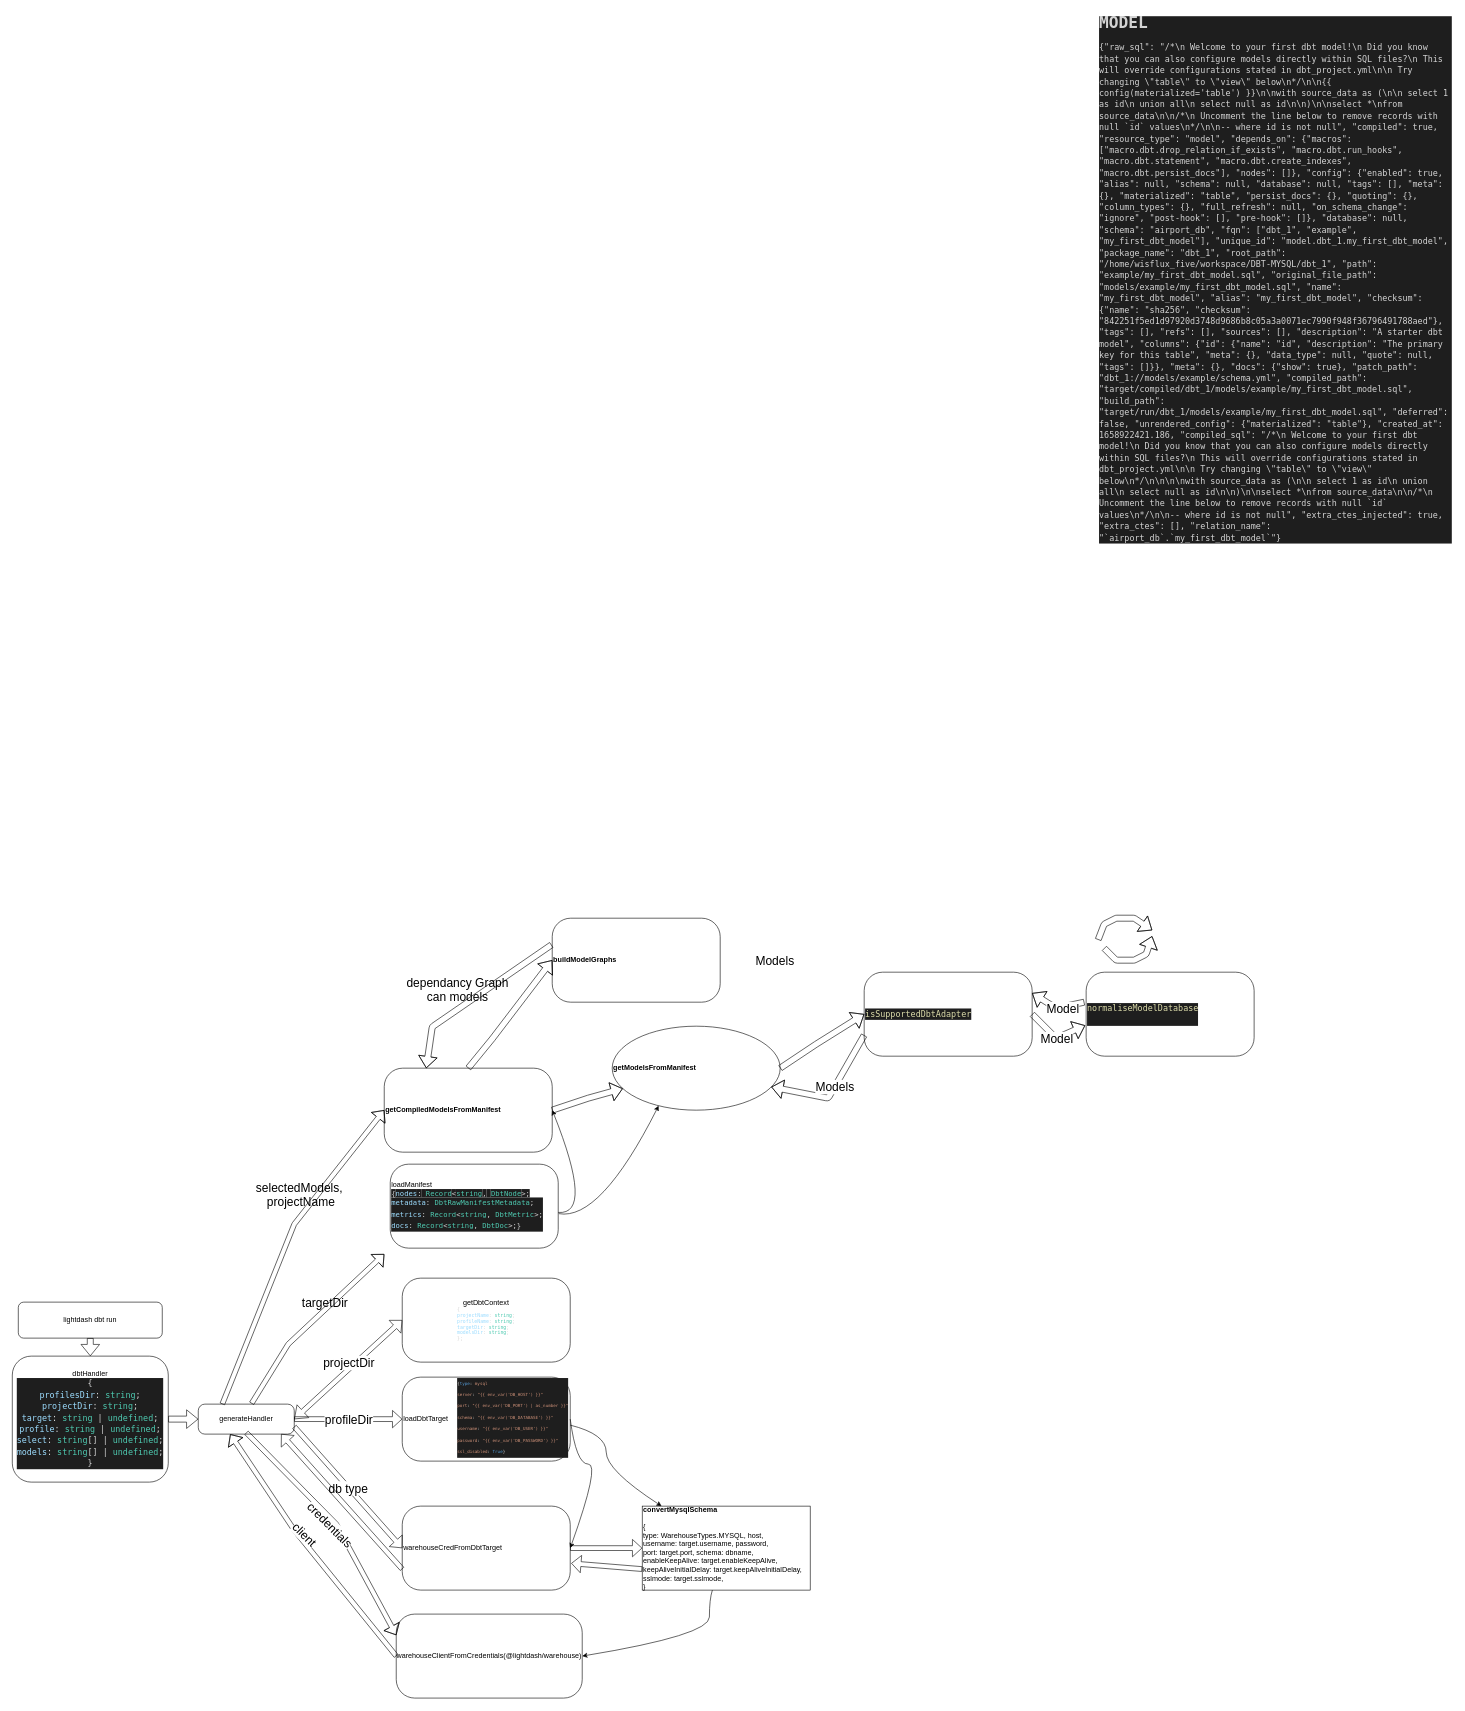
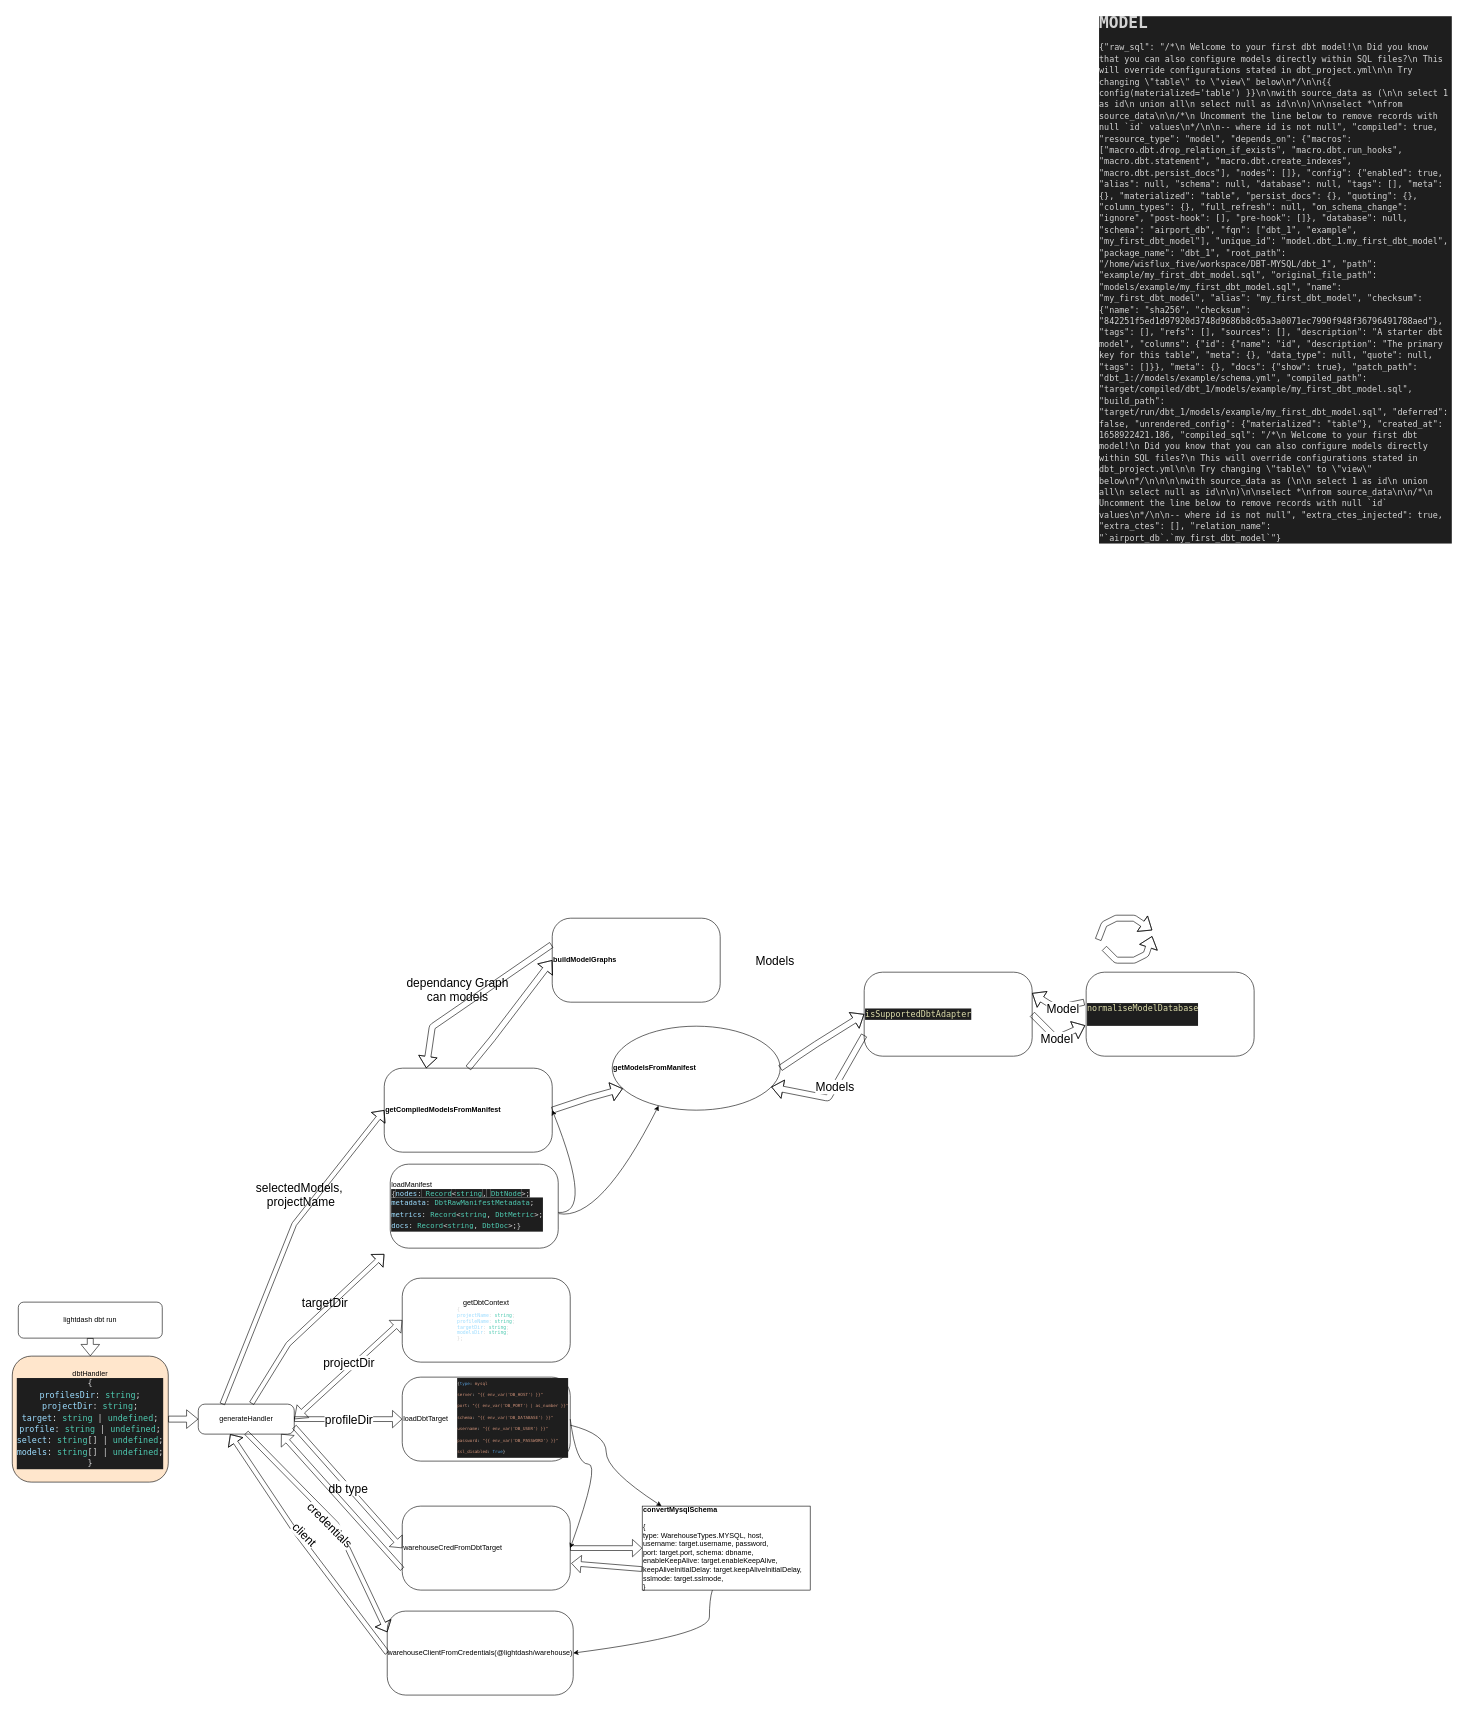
(90, 1419) -> (90, 1419)
(489, 1656) -> (480, 1653)
